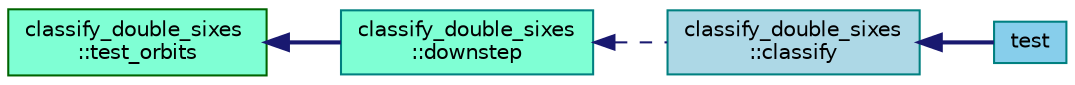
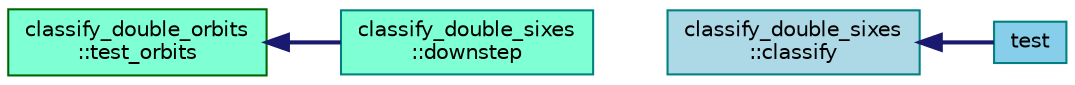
(137, 42) -> (137, 42)
(641, 42) -> none
